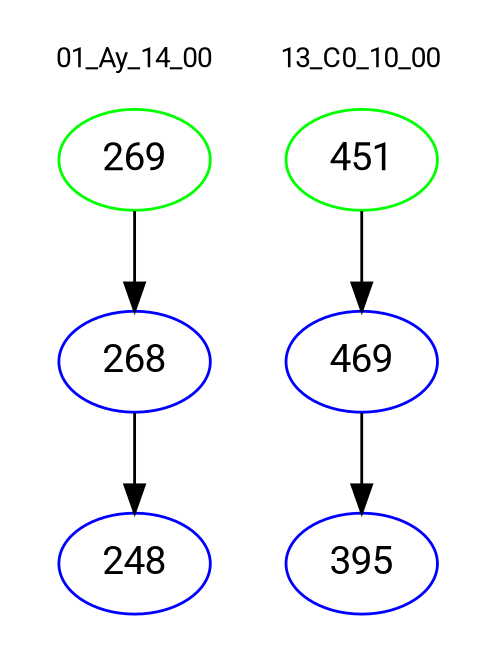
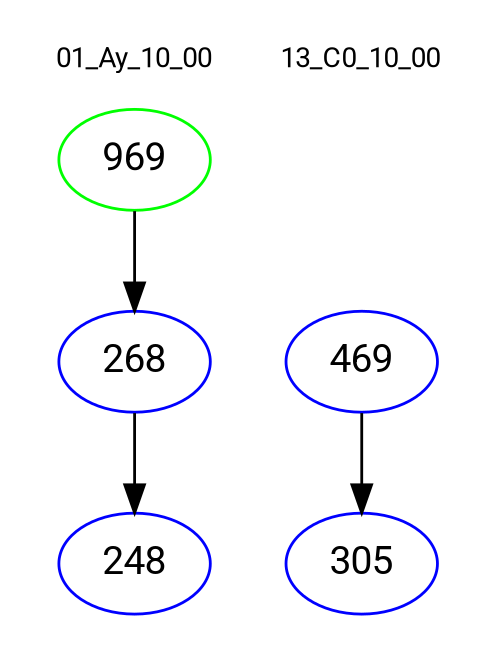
(135, 60) -> (135, 60)
(135, 160) -> (135, 160)
(362, 160) -> none
(362, 564) -> (362, 564)
